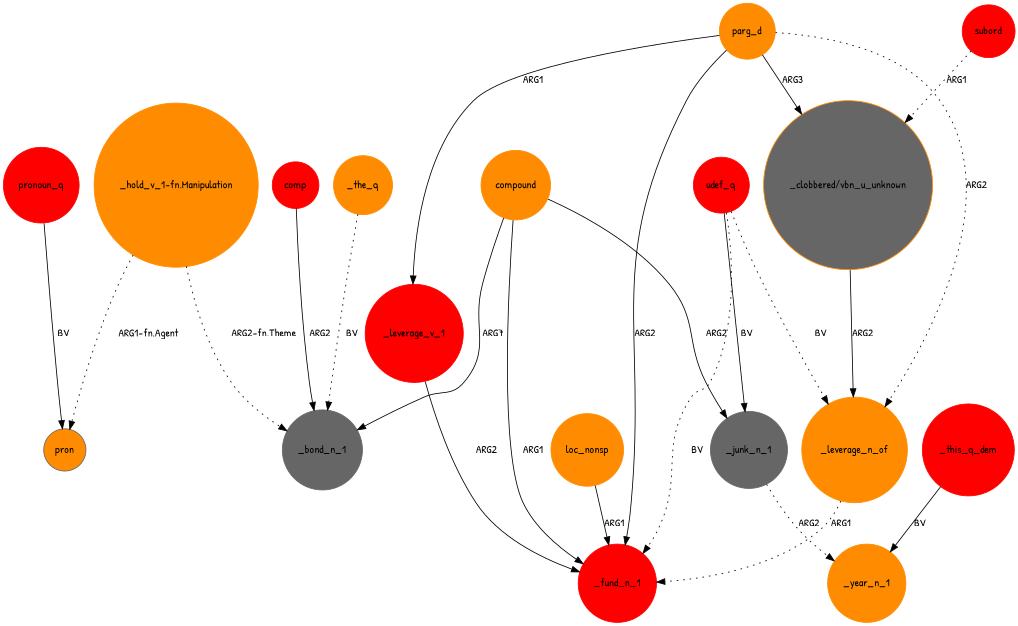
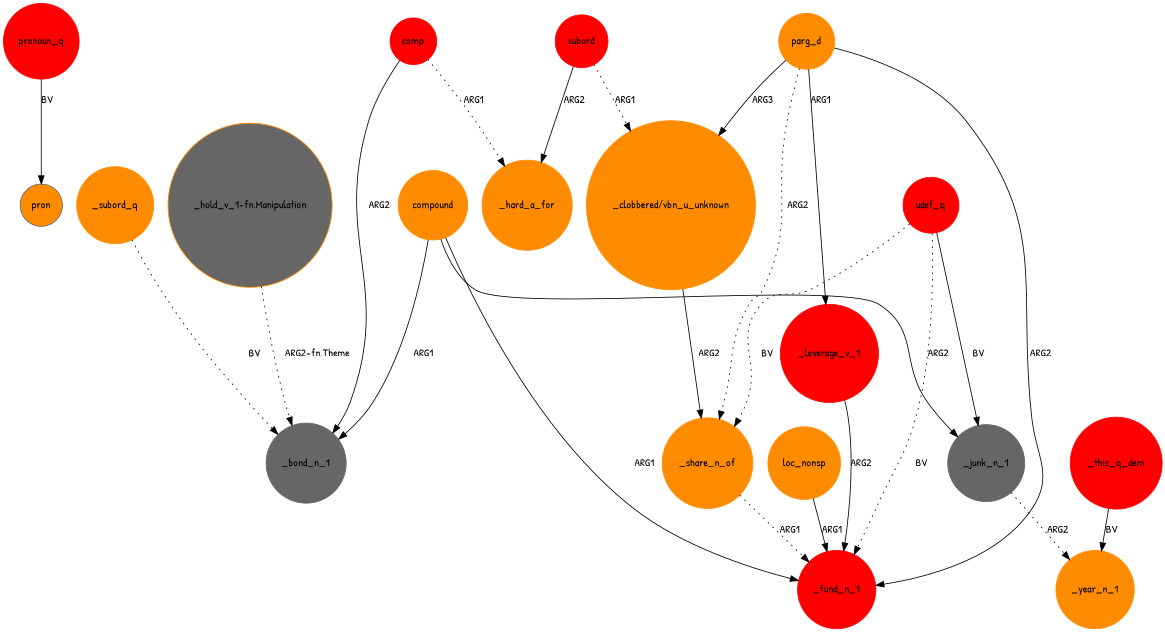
(176, 185) -> (250, 205)
(363, 185) -> (115, 205)
(848, 185) -> (671, 205)
none -> (527, 205)
(493, 333) -> (424, 353)
(98, 336) -> none
(855, 450) -> (708, 463)
